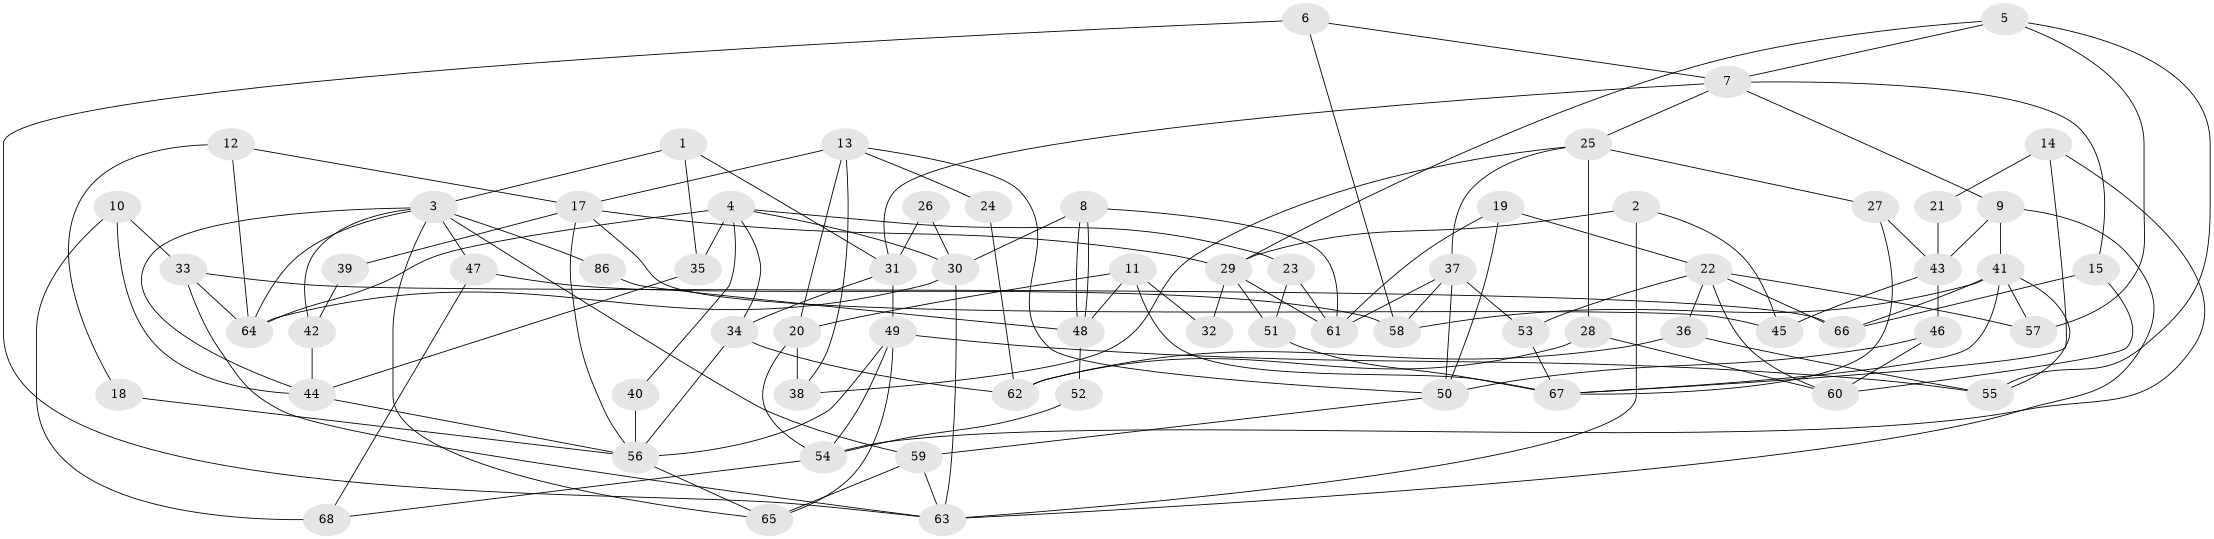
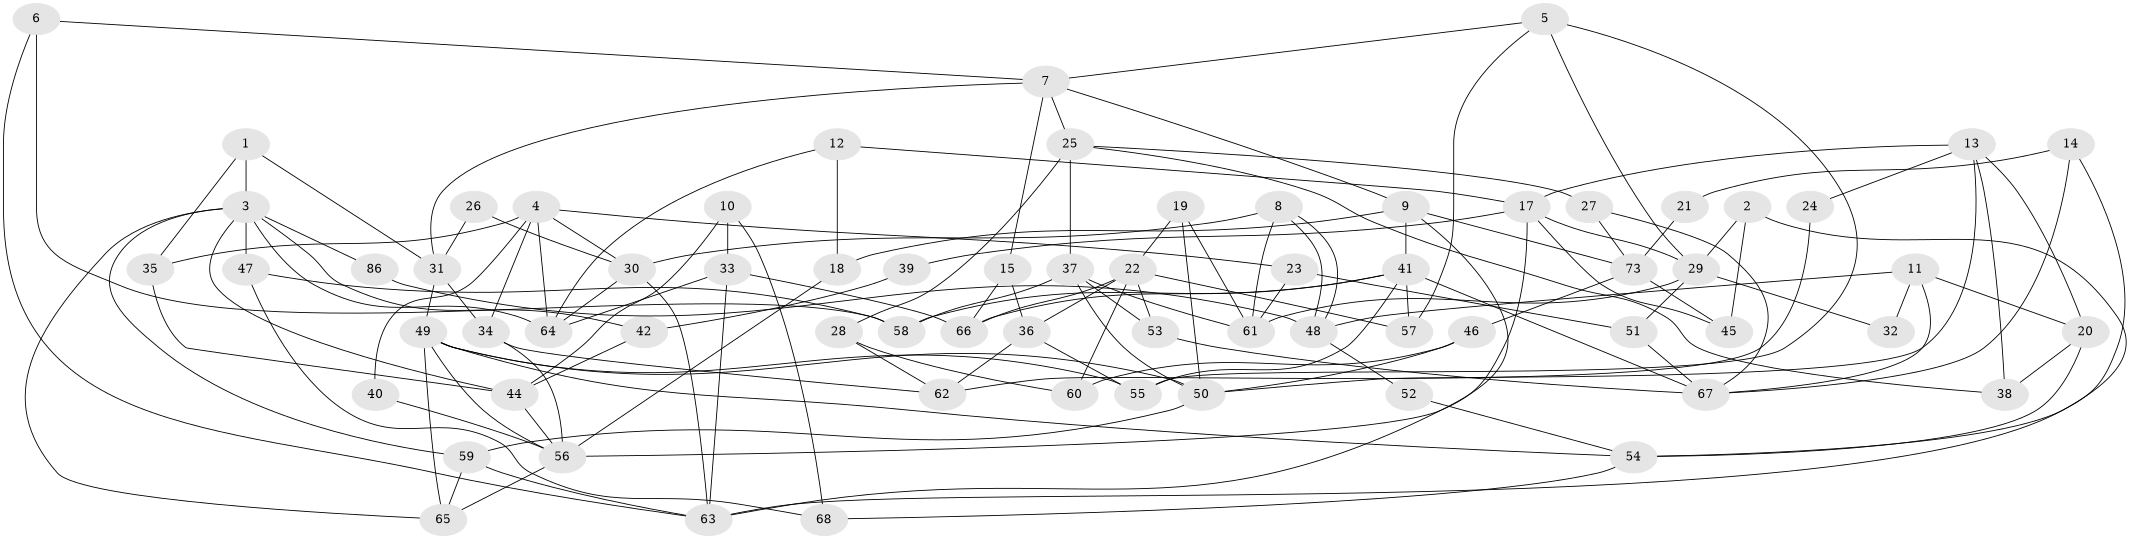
none -> (1053, 231)
(1938, 270) -> (1634, 270)
none -> (812, 364)
(2029, 368) -> (1017, 301)
